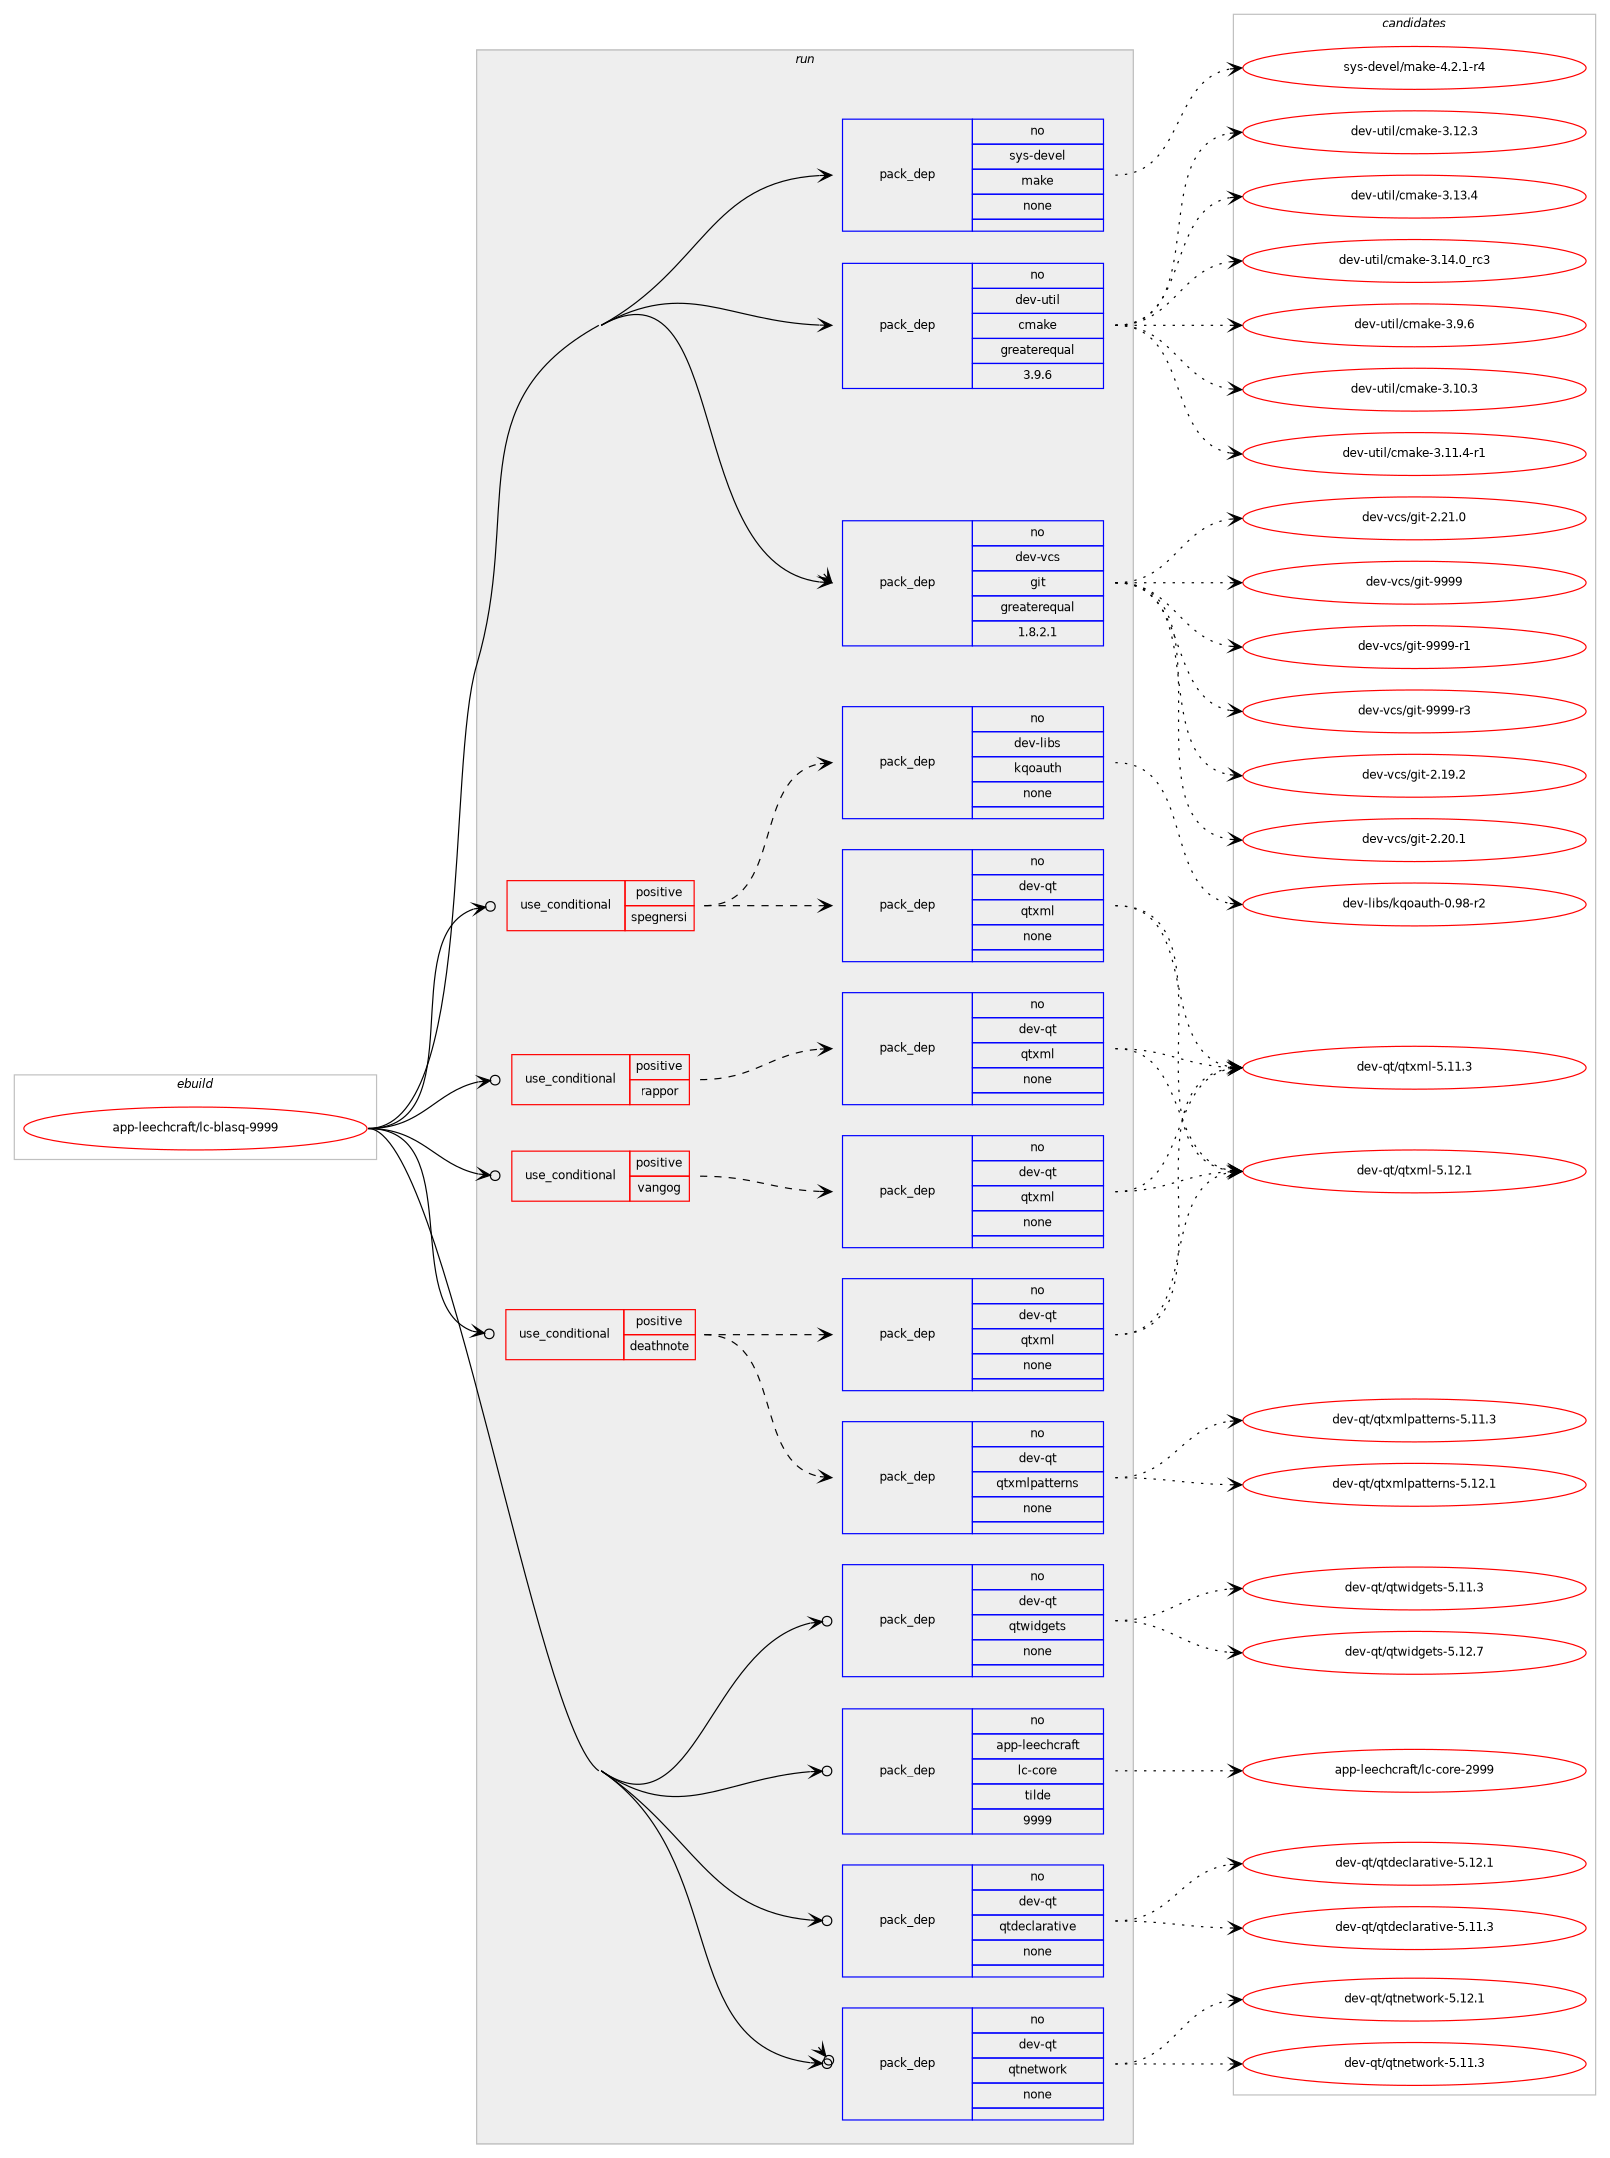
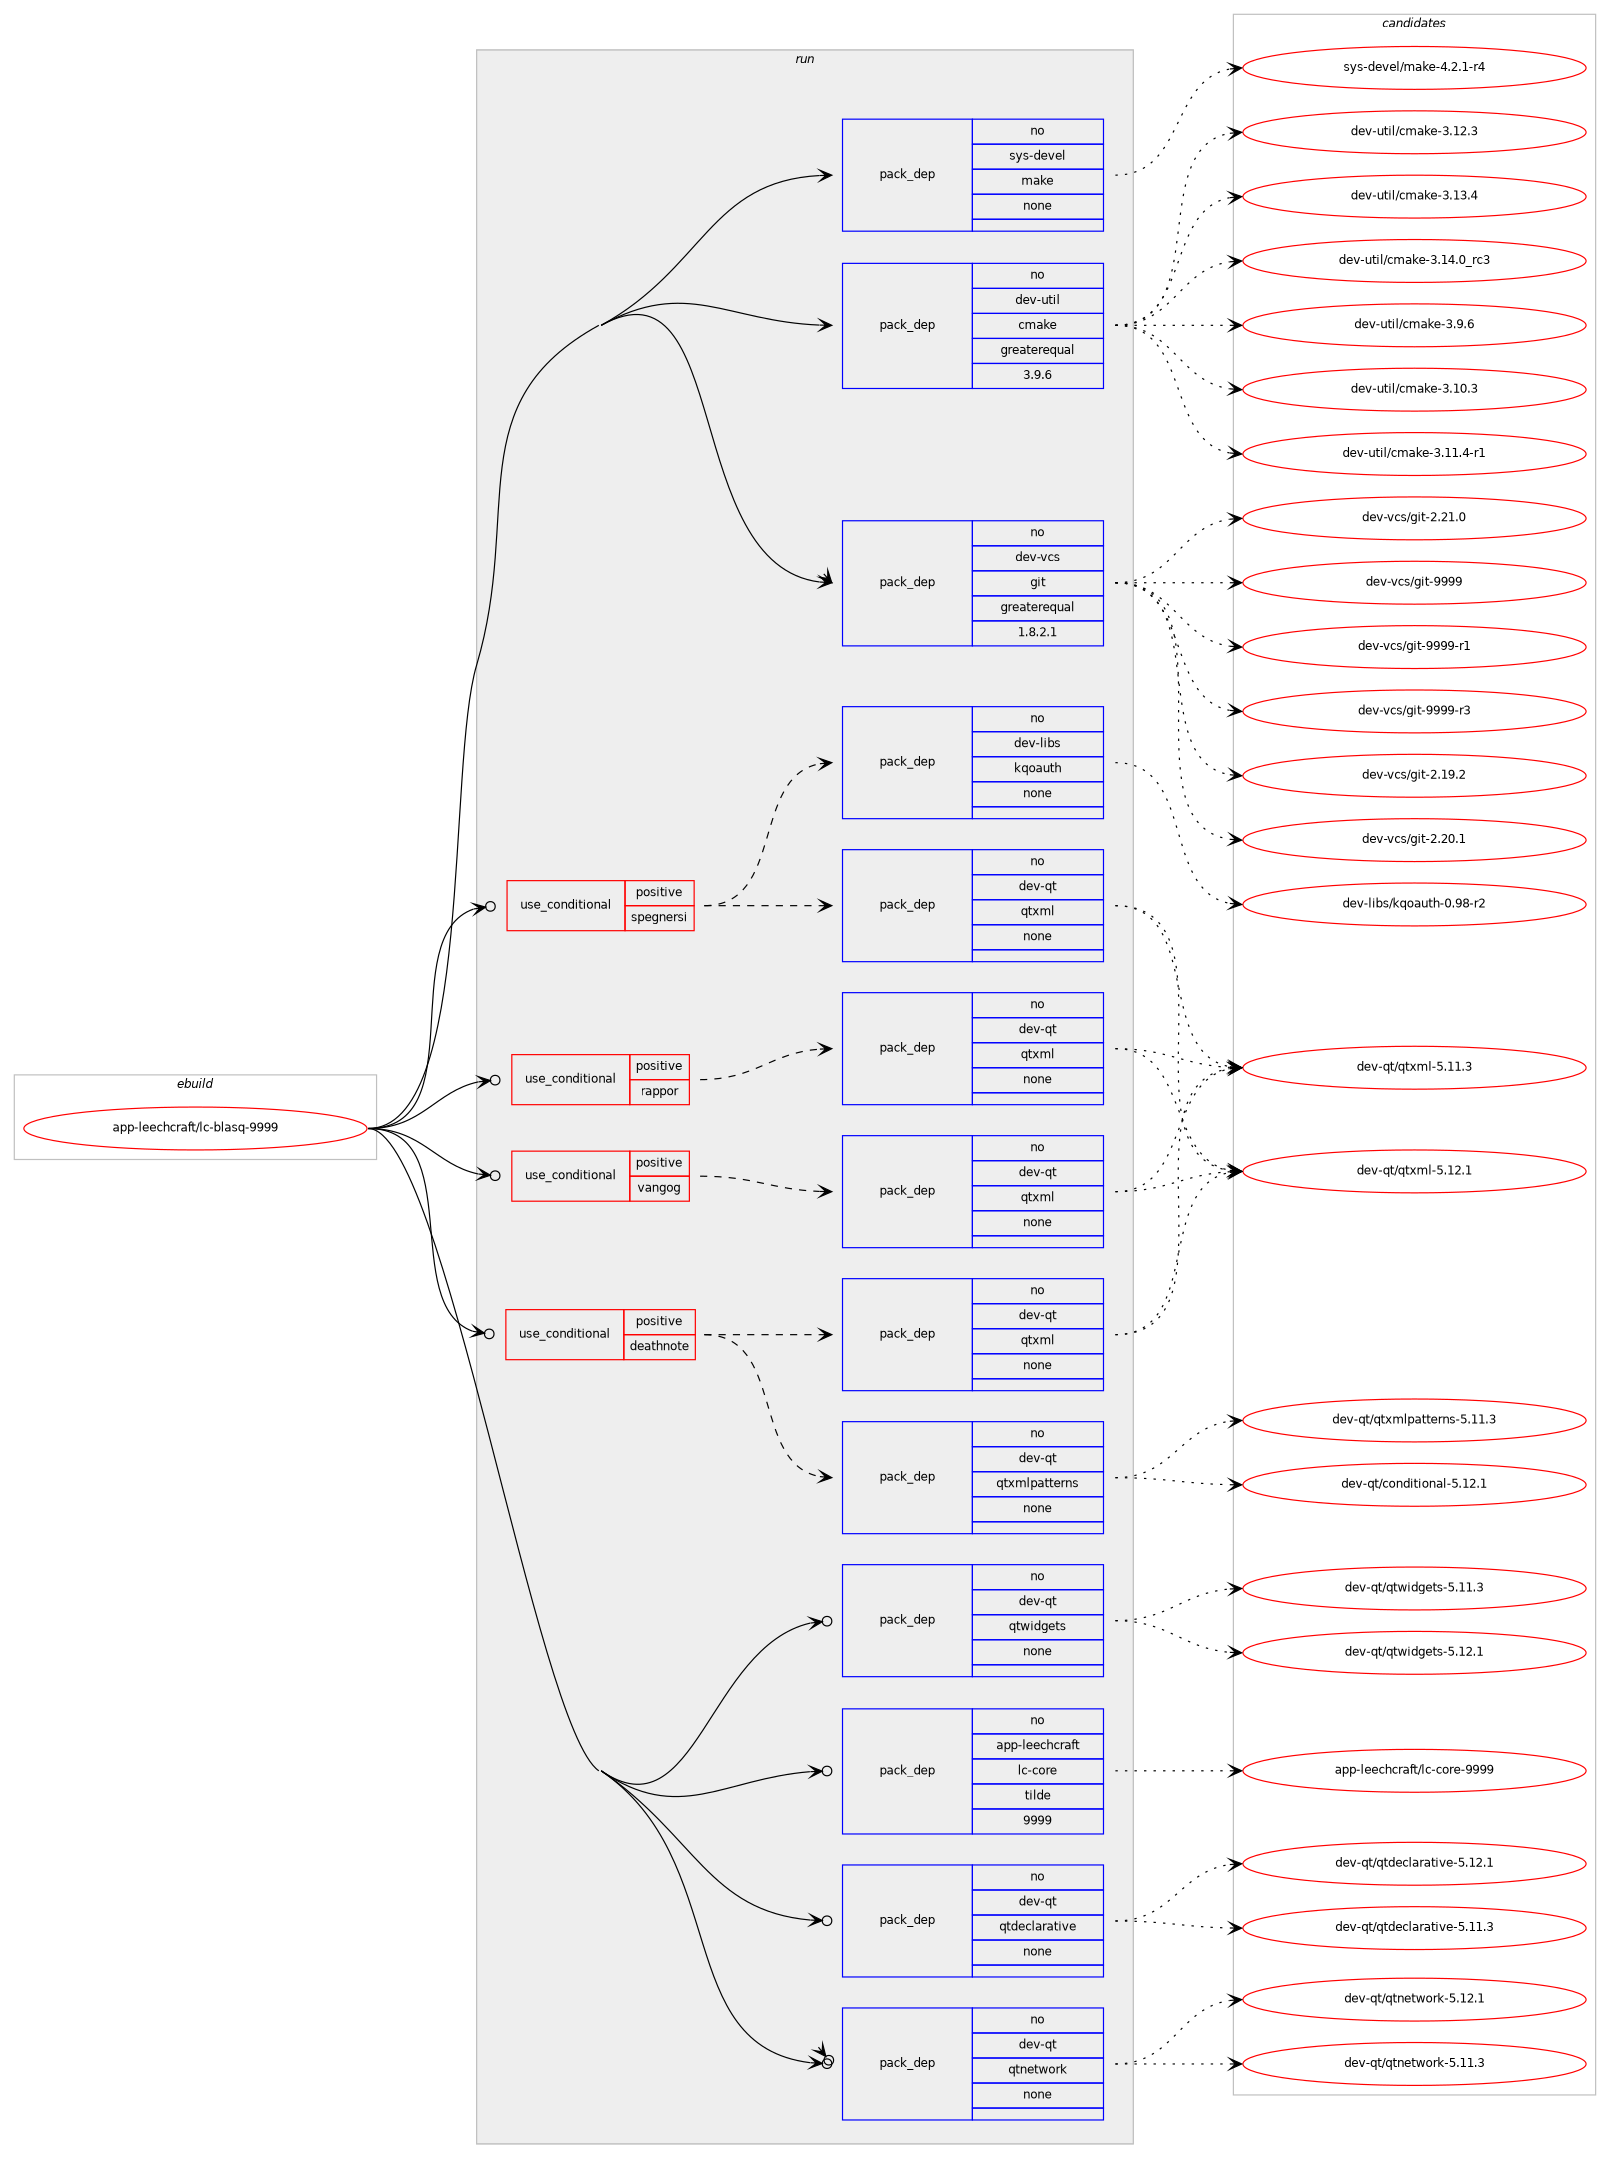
(1415, 1485) -> (1415, 1485)
(1415, 1653) -> (1415, 1653)
(1415, 1771) -> (1415, 1771)
